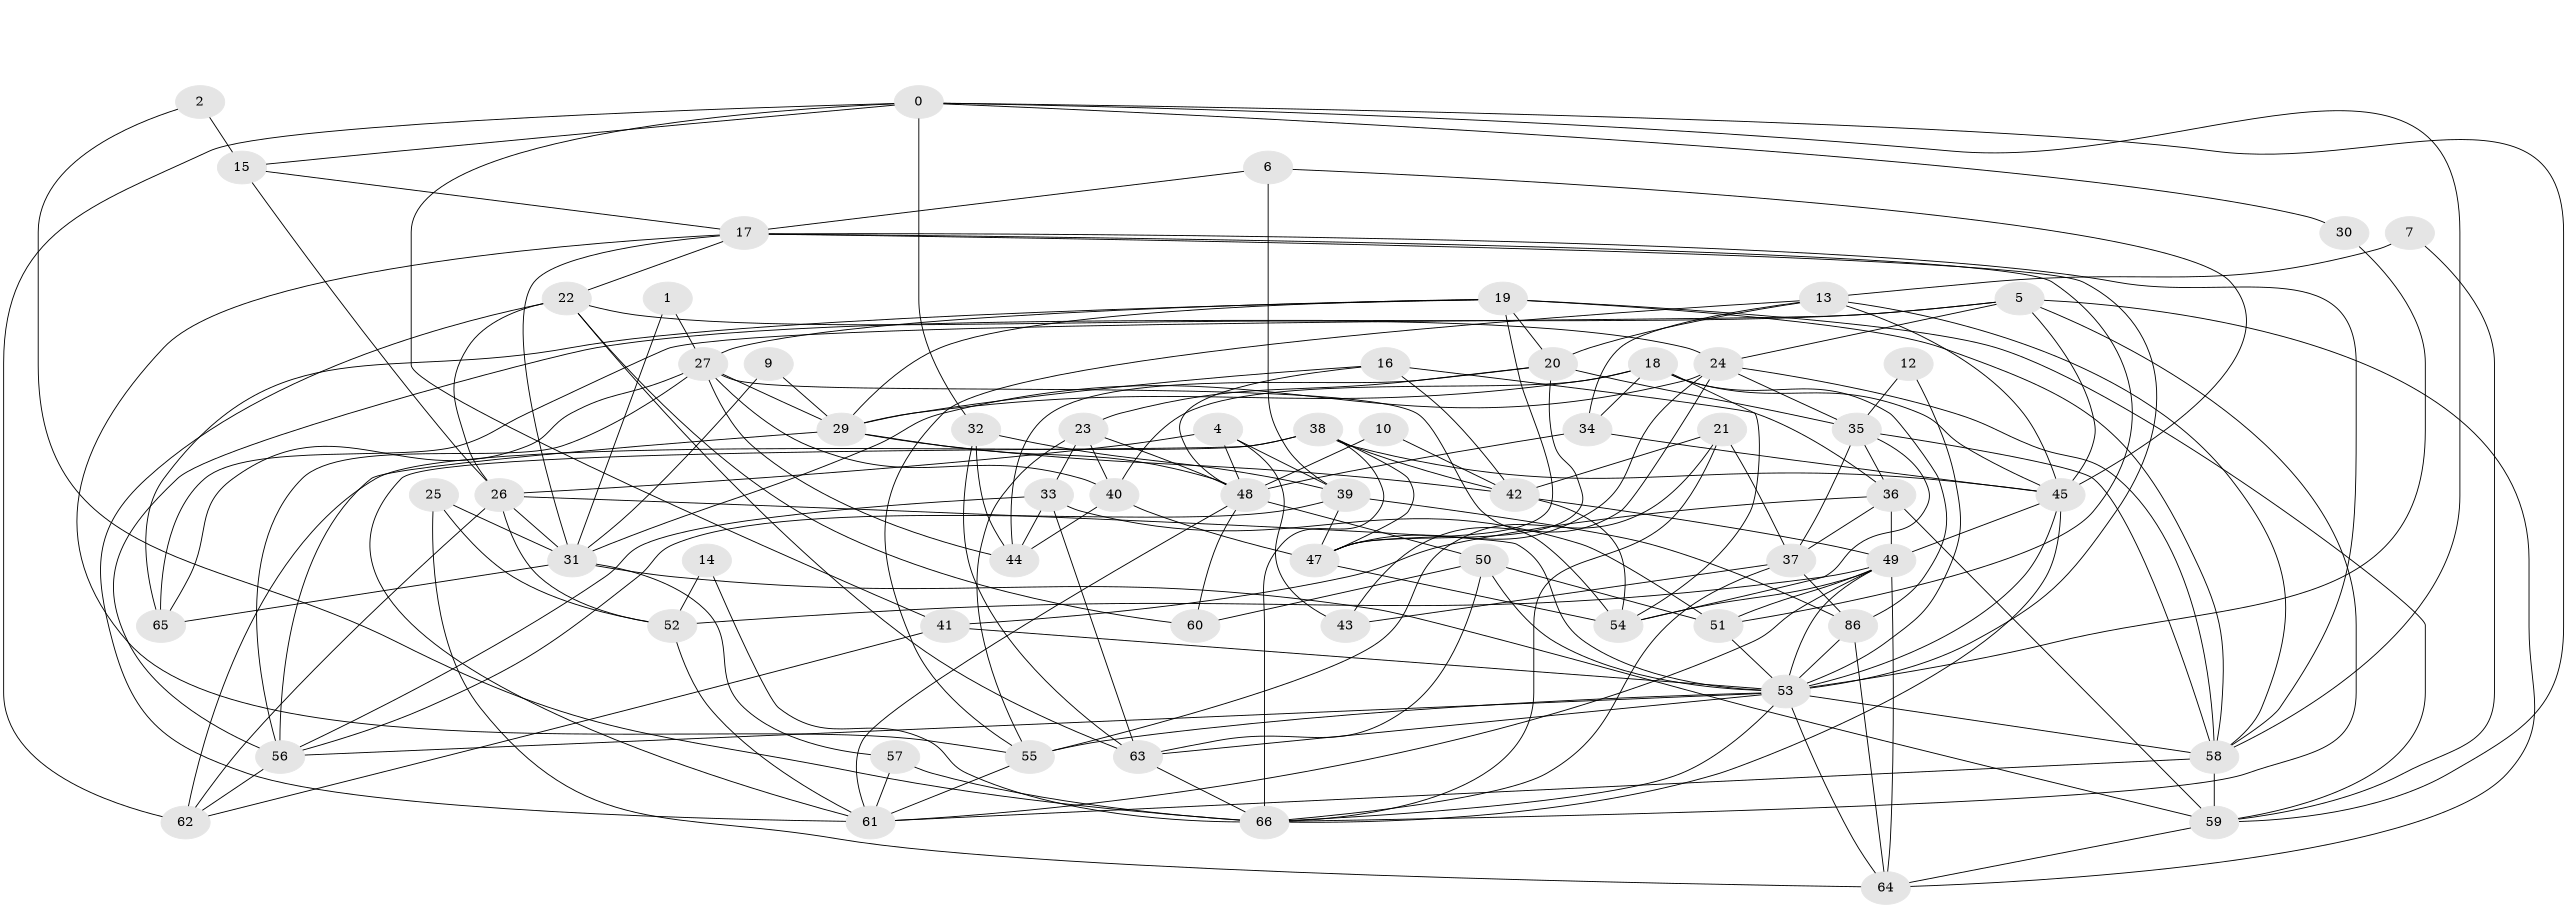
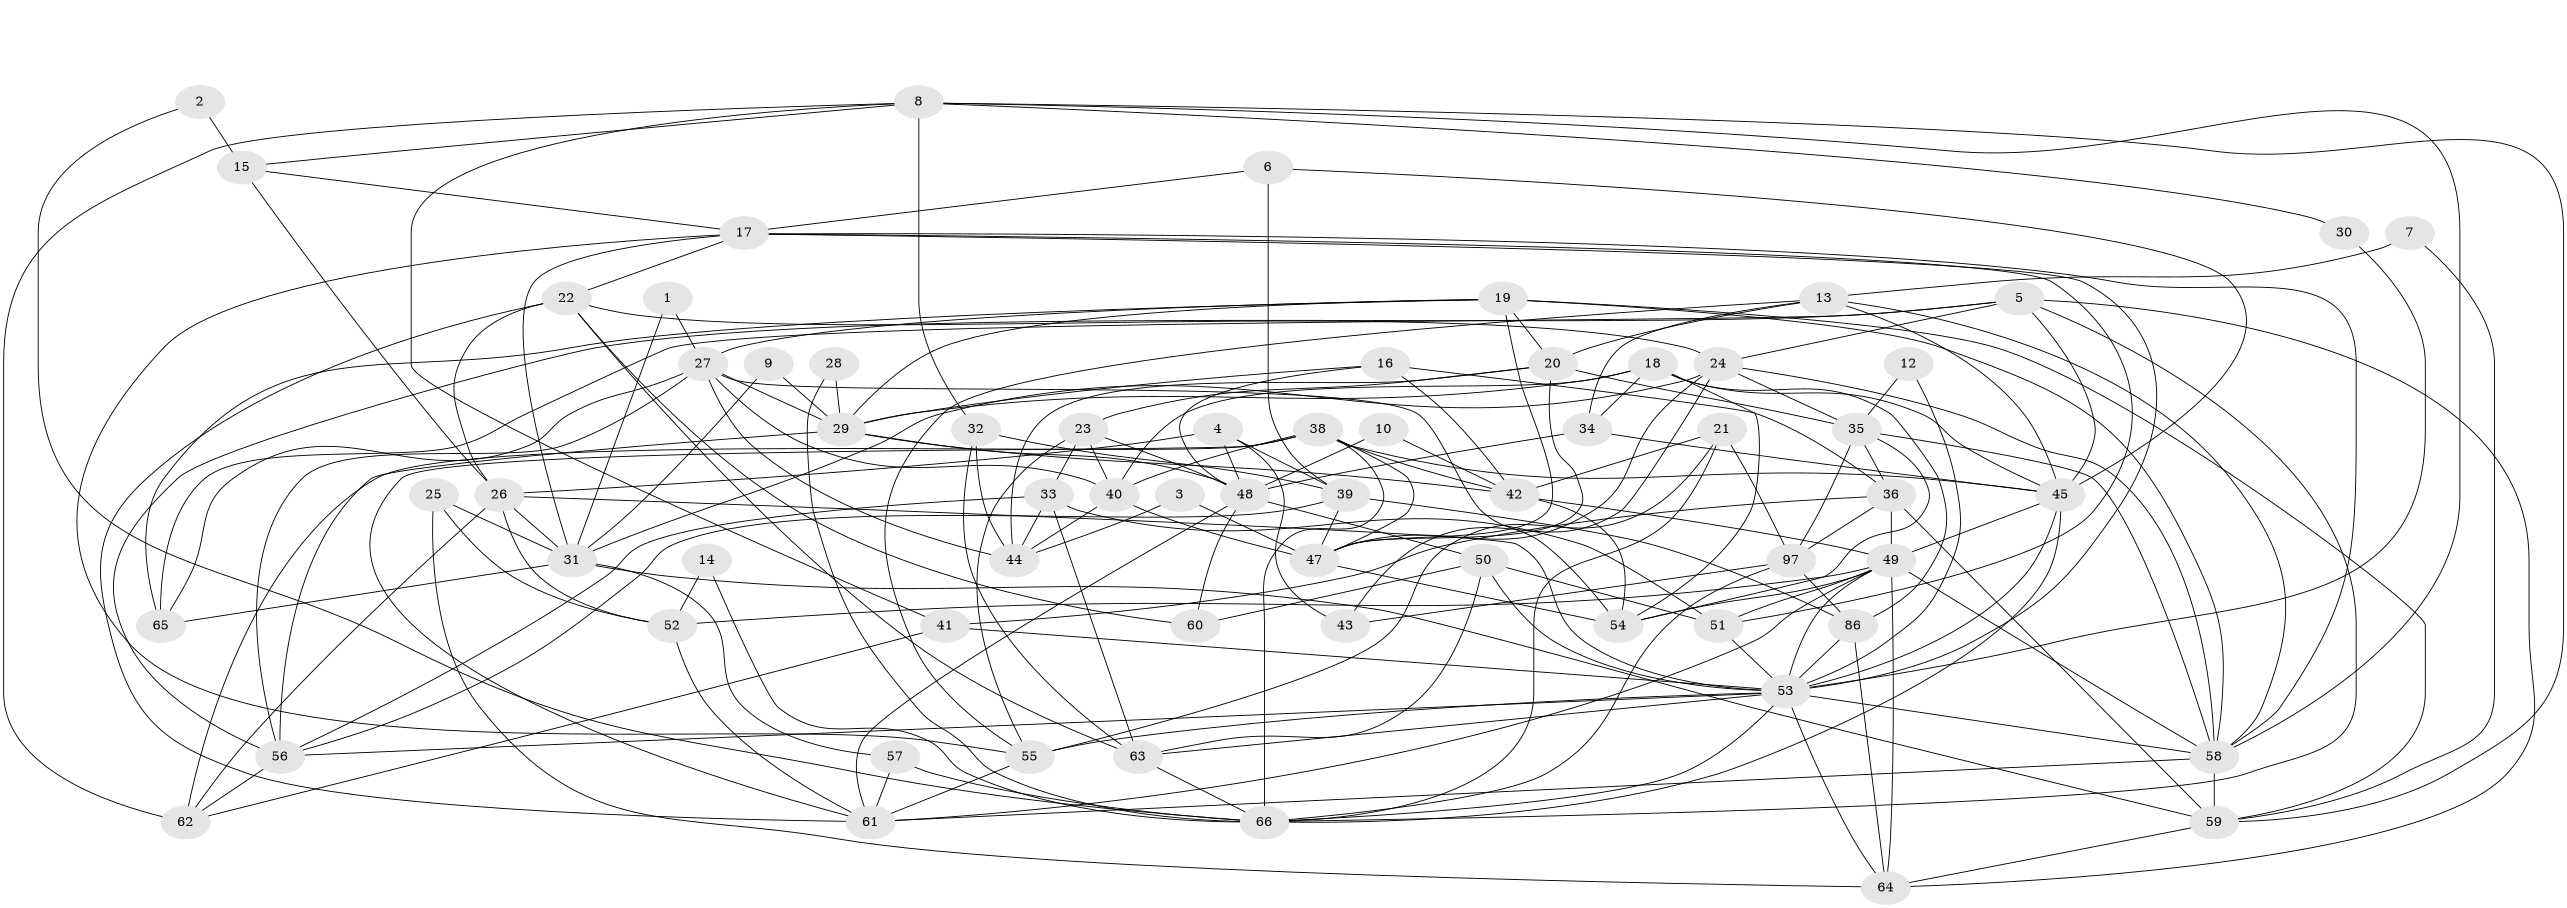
(919, 102) -> (919, 102)
none -> (834, 364)
none -> (1213, 457)
none -> (1180, 495)
(1791, 561) -> (1791, 561)
none -> (2023, 642)
